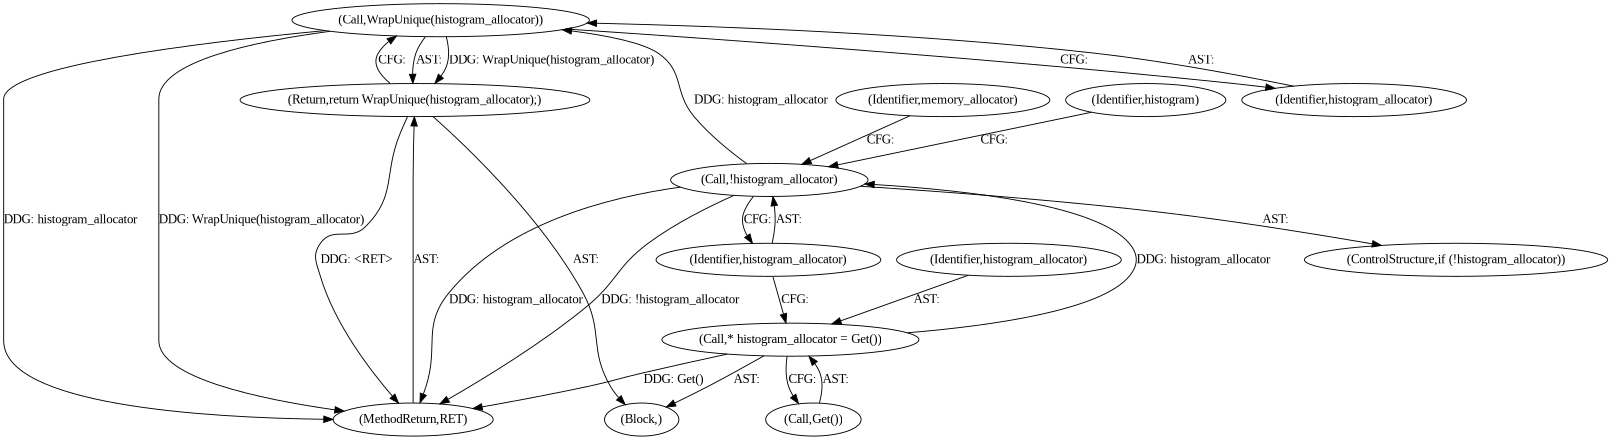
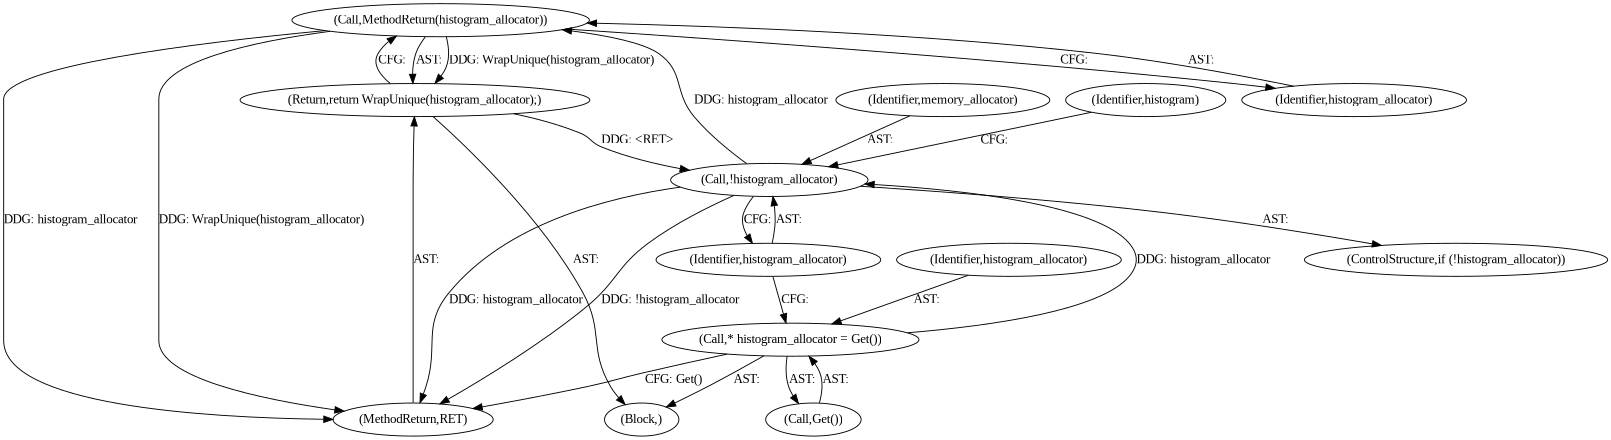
(441, 20) -> (441, 20)
(882, 140) -> (882, 140)
(319, 246) -> (596, 144)
(674, 380) -> (674, 380)
(804, 380) -> (804, 380)
